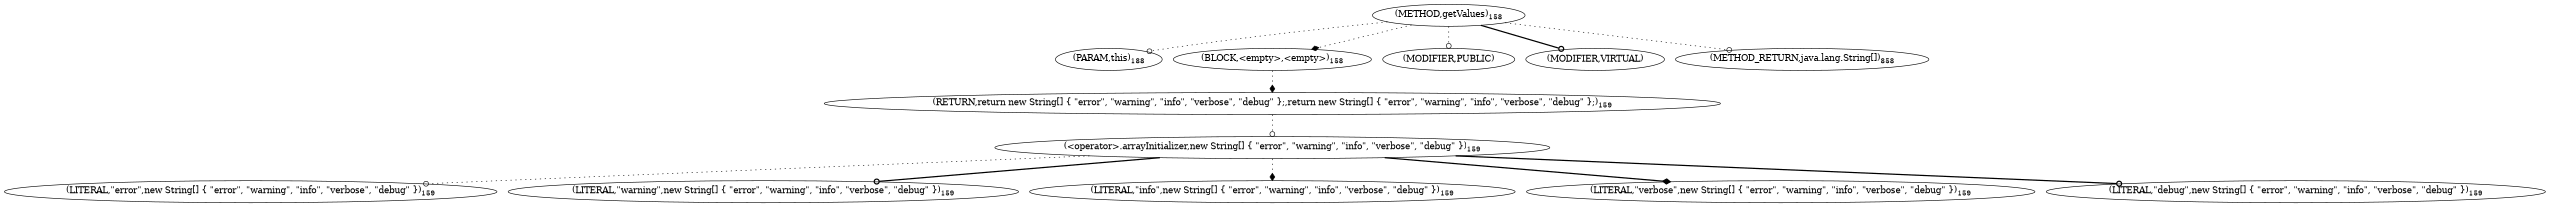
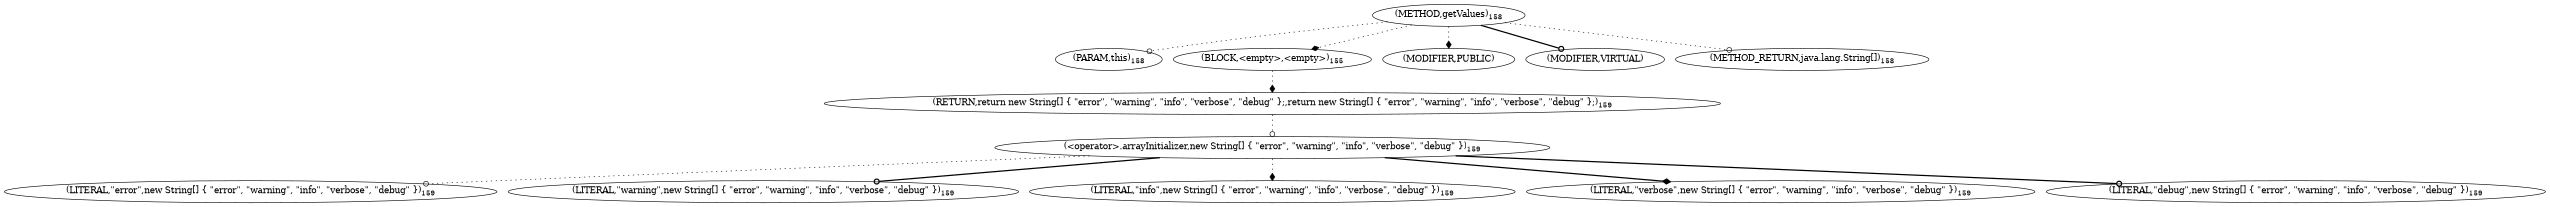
(1449, 35) -> (1449, 34)
(1138, 58) -> (1138, 58)
(1337, 58) -> (1337, 58)
(1888, 58) -> (1888, 58)
